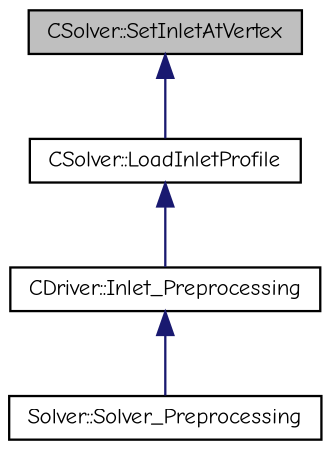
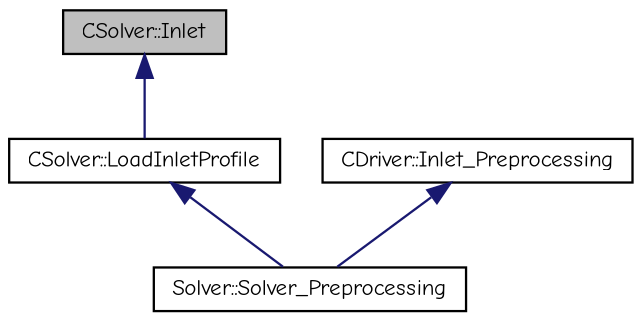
(165, 32) -> (145, 32)
(165, 237) -> (237, 232)
